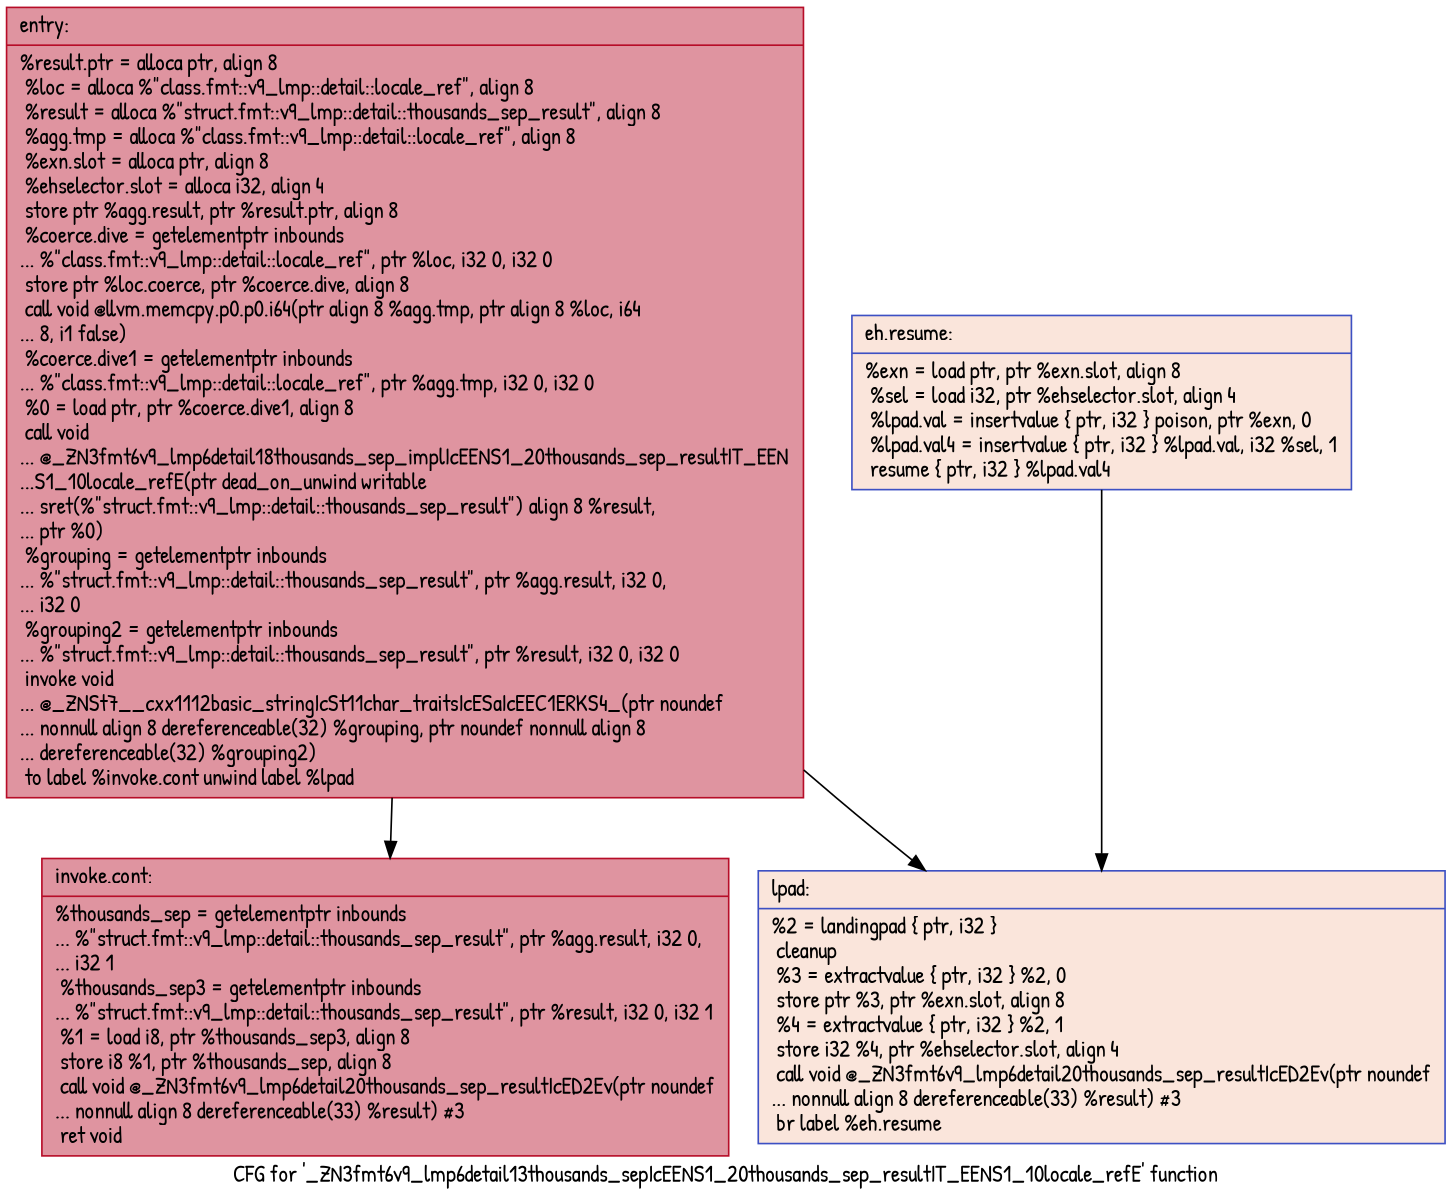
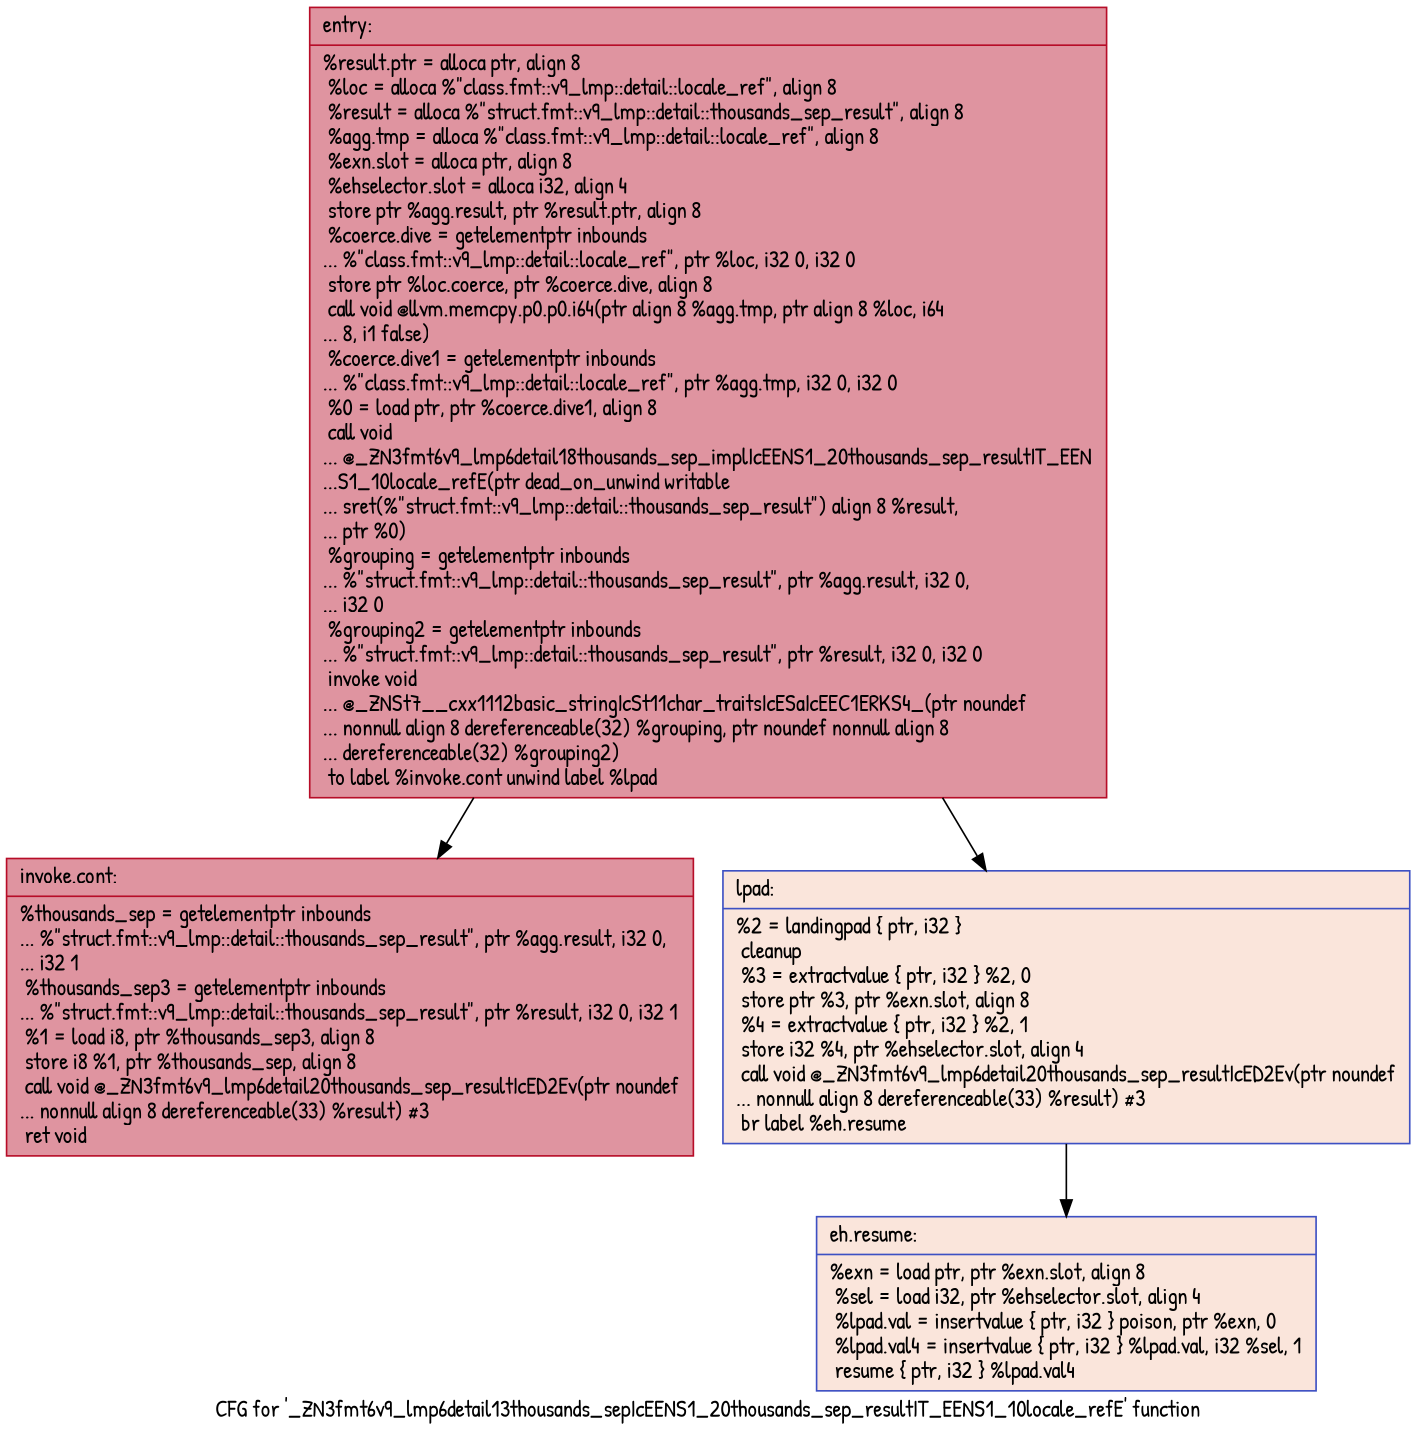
(1102, 672) -> (1066, 1172)
